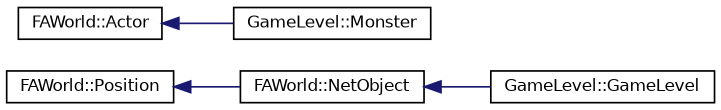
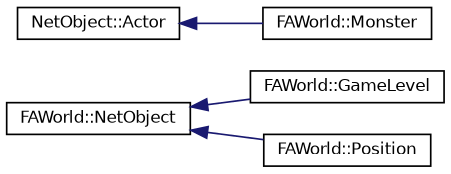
(90, 23) -> (98, 23)
(332, 23) -> (347, 23)
(215, 87) -> (236, 136)
(603, 87) -> (347, 87)
